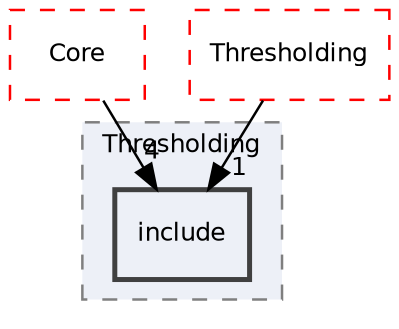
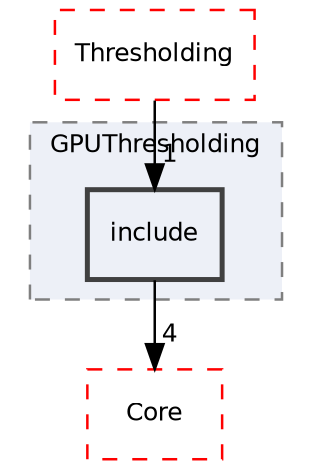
(126, 138) -> (155, 315)
(182, 146) -> (156, 146)
